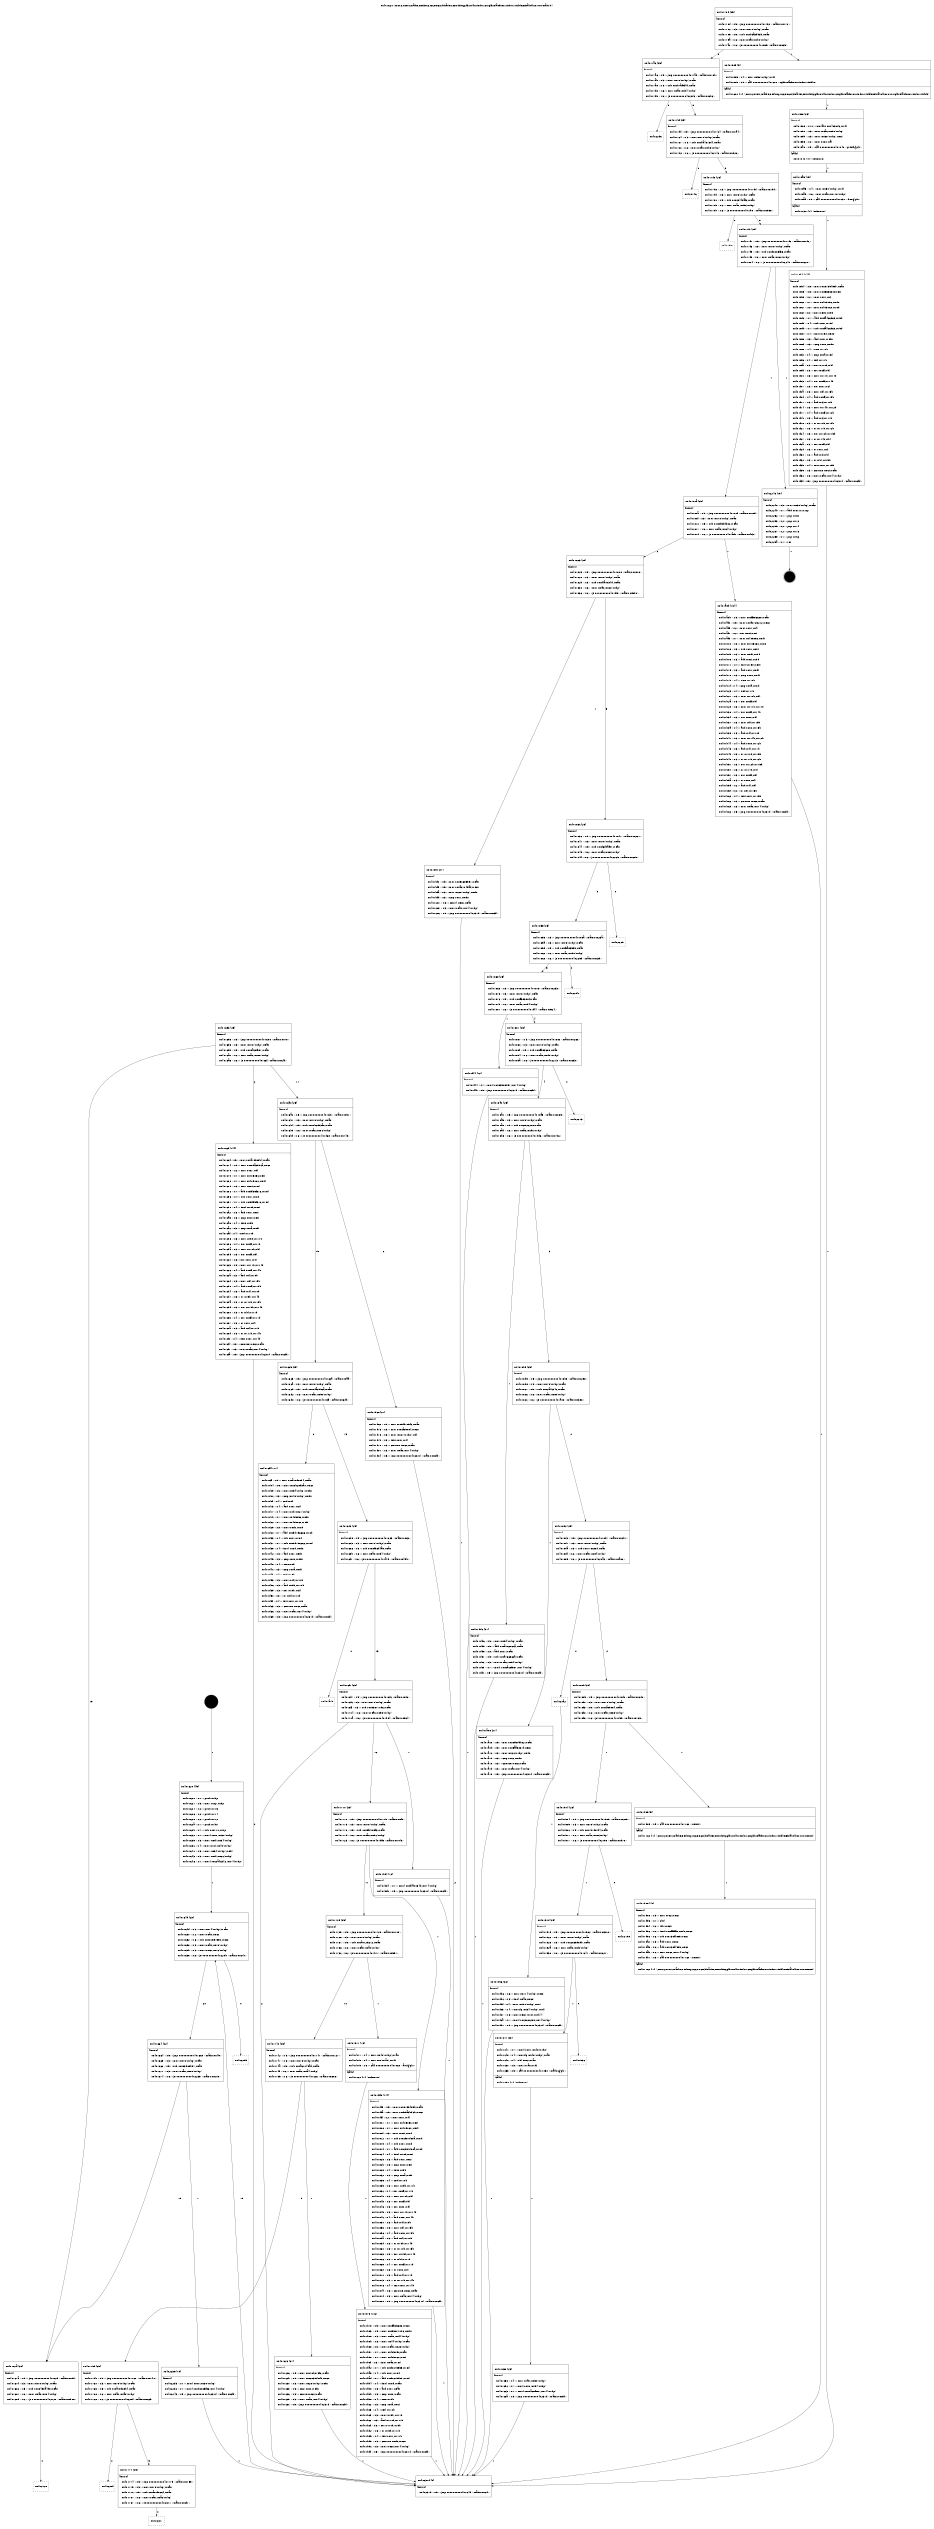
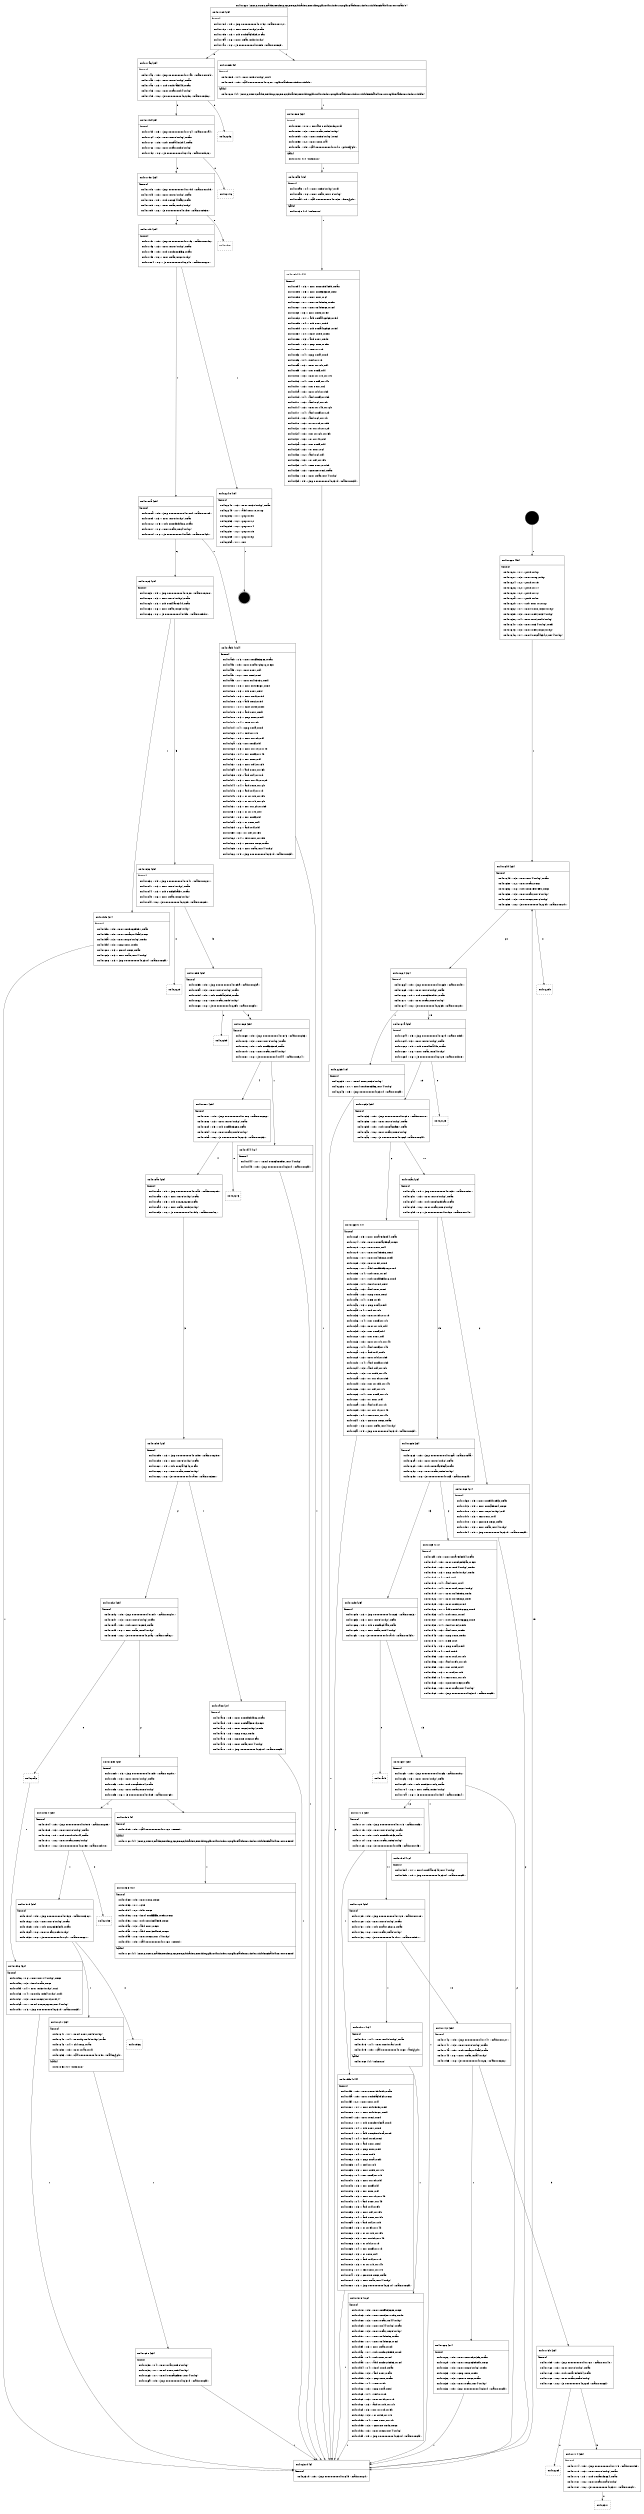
(507, 1651) -> none
(89, 1661) -> (414, 1080)
